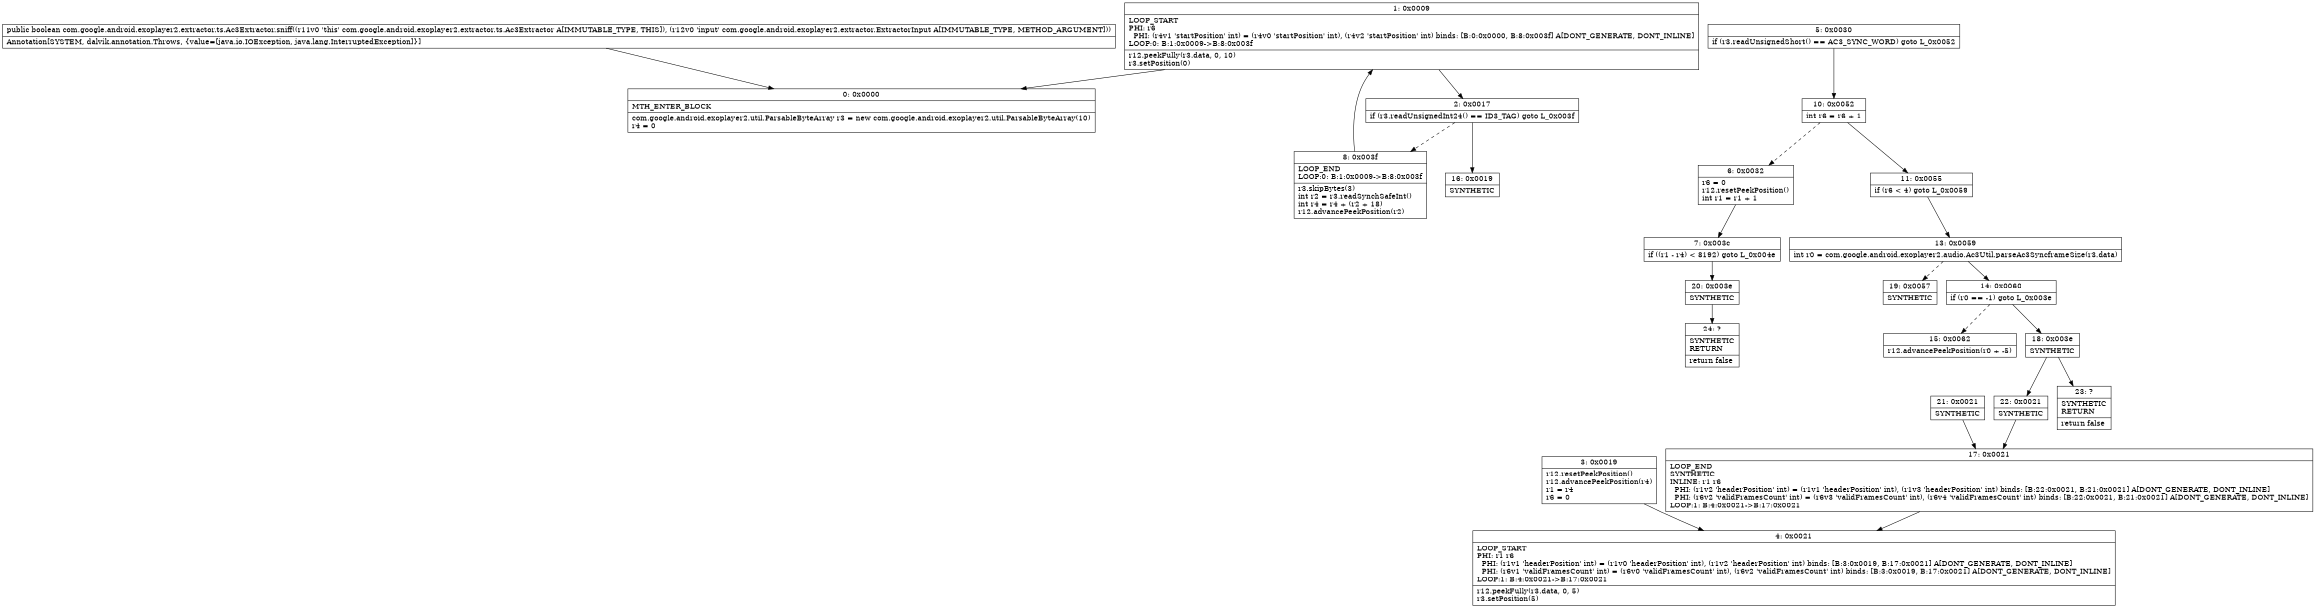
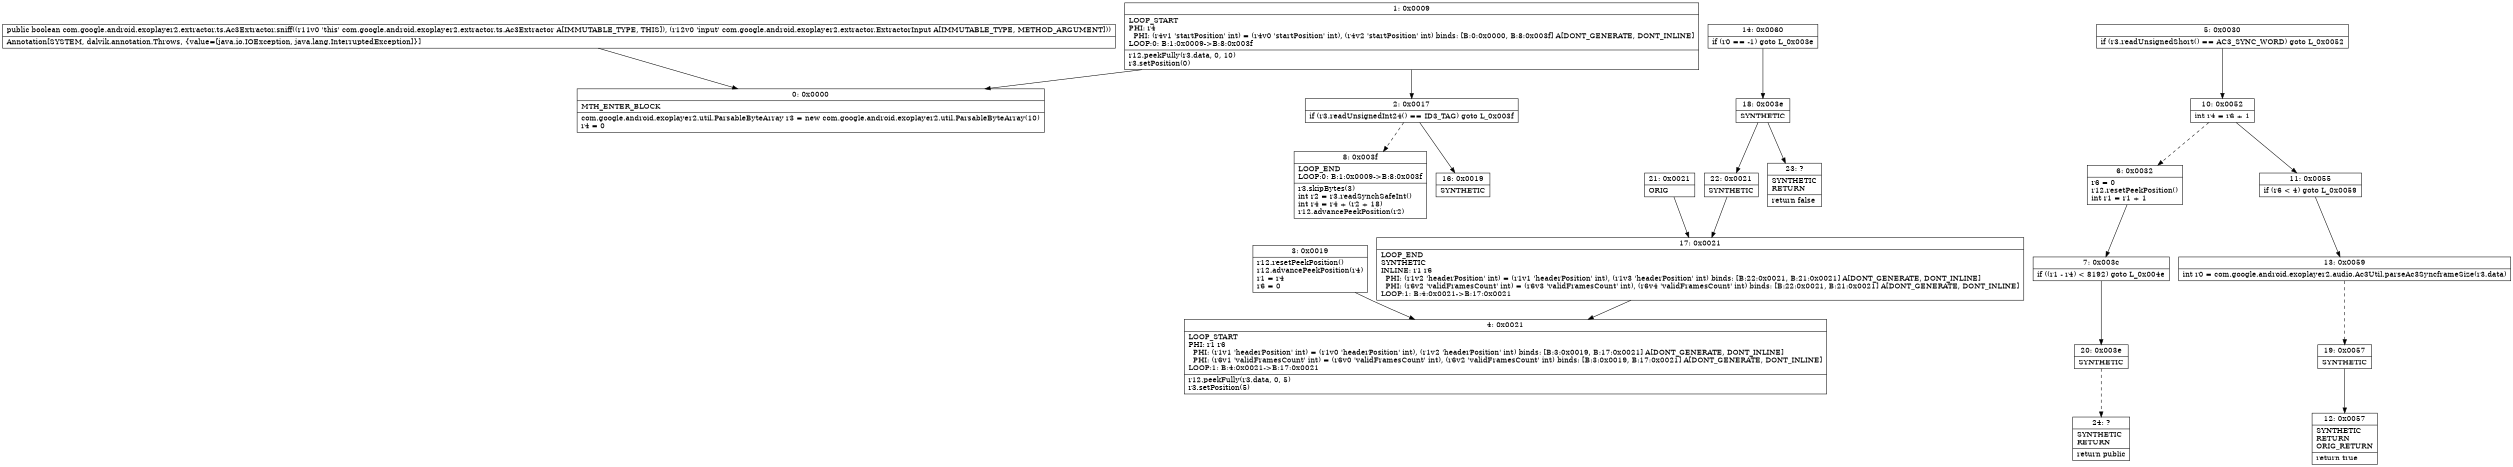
(1144, 28) -> (1144, 28)
(1355, 111) -> none
(1834, 116) -> (2222, 116)
(1976, 269) -> none
(1712, 311) -> (2101, 390)
(1950, 345) -> none
(1711, 361) -> (2101, 454)
(1958, 414) -> (1659, 191)
none -> (2345, 439)
